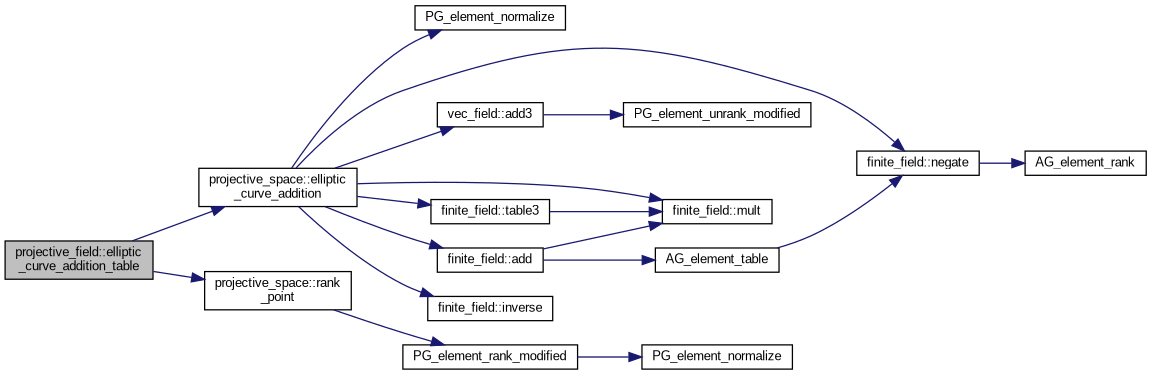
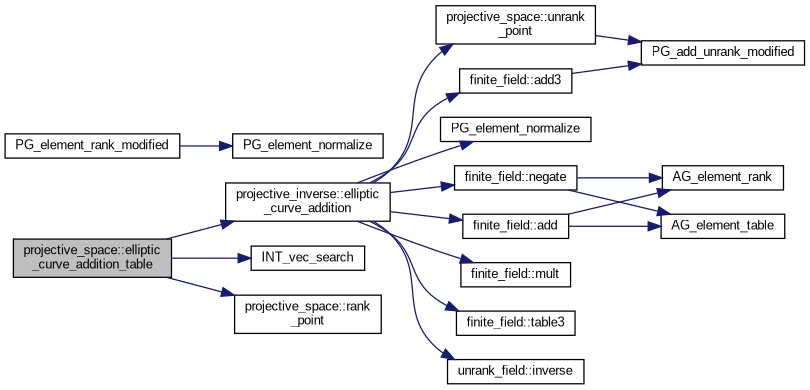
none -> (516, 25)
(490, 115) -> (516, 81)
(717, 115) -> (723, 53)
(278, 187) -> (308, 202)
(599, 212) -> none
(838, 222) -> (602, 198)
(597, 237) -> (602, 206)
none -> (308, 258)
(79, 260) -> (92, 258)
(490, 309) -> (516, 372)
(383, 326) -> none
